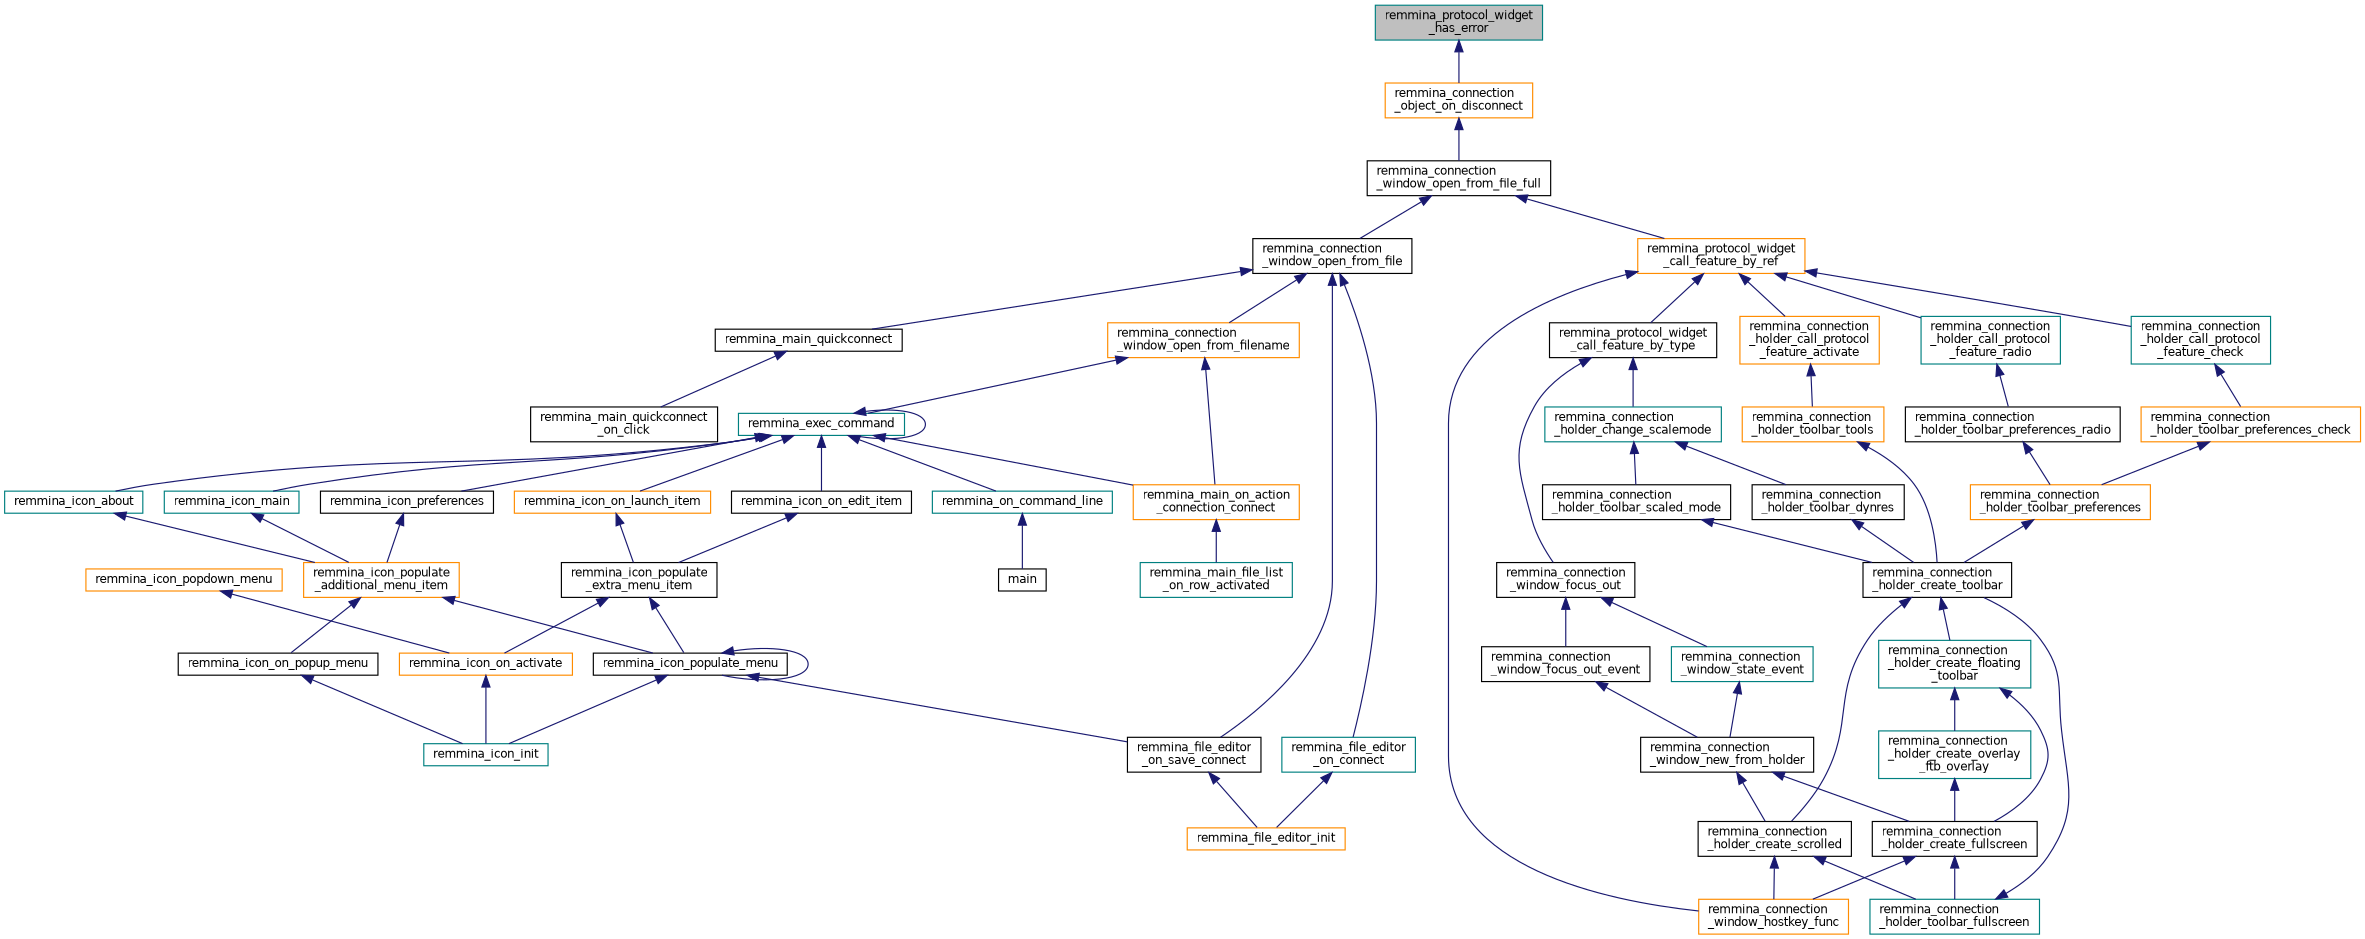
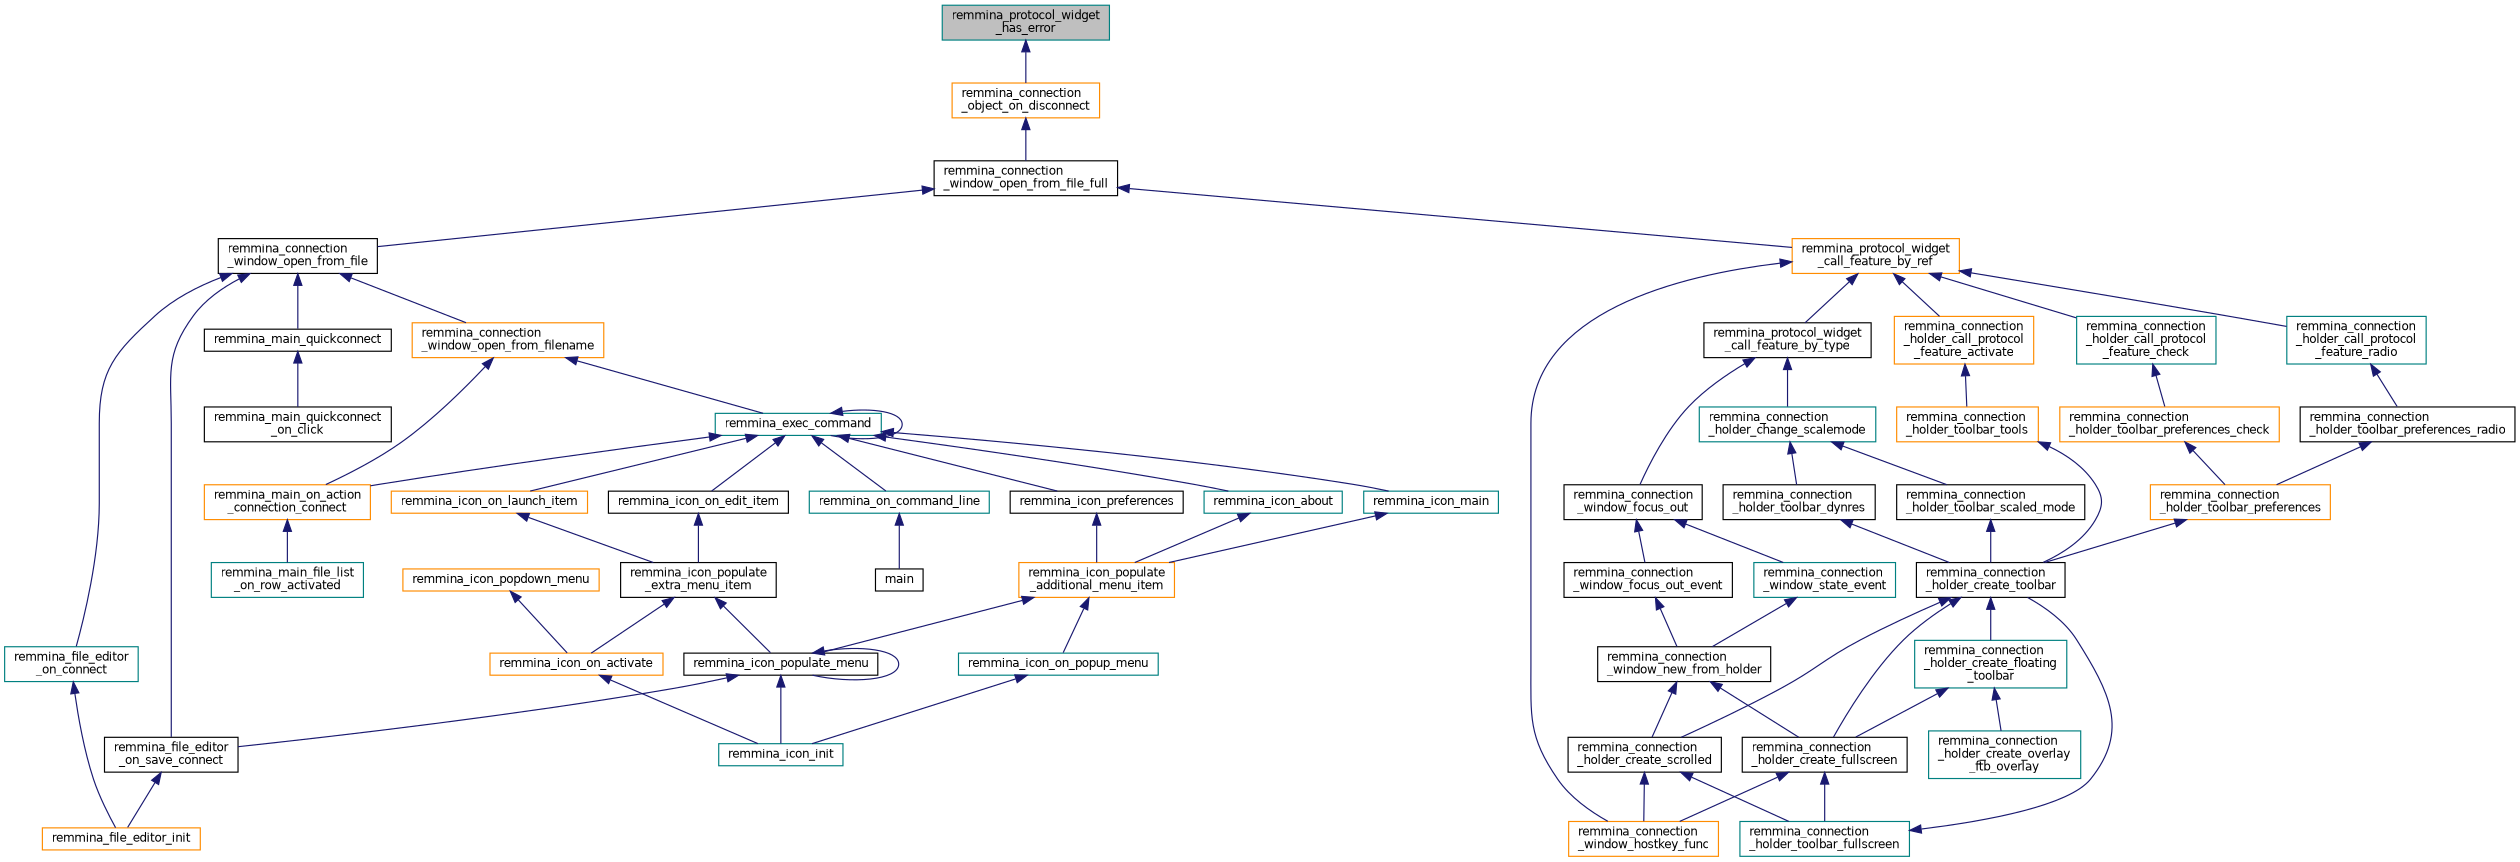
(278, 664) -> (1058, 664)
(1955, 806) -> (1883, 662)
